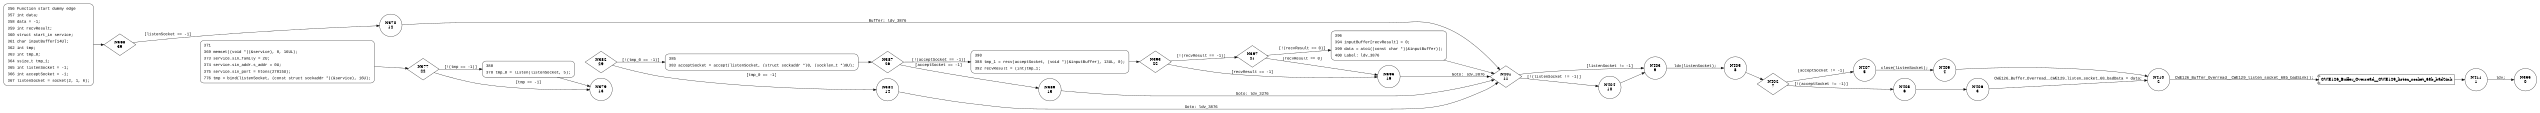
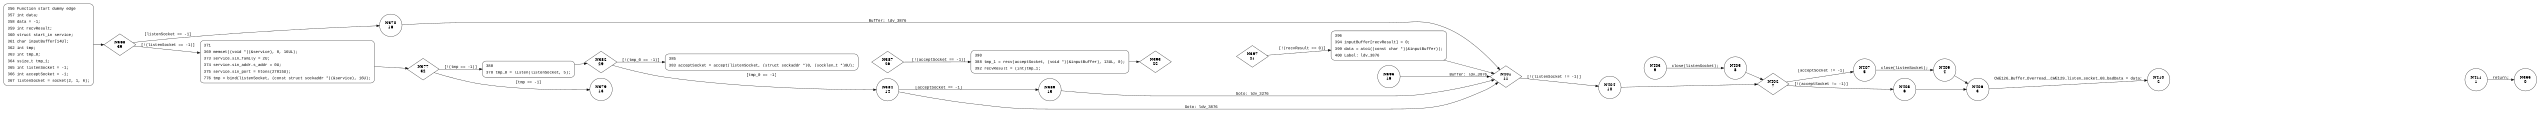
(391, 25) -> (391, 25)
none -> (166, 49)
(1202, 59) -> none
(863, 62) -> none
(1320, 66) -> none
(1695, 66) -> (1695, 66)
(2051, 68) -> (1960, 79)
(423, 69) -> (423, 69)
(1580, 70) -> none
(1468, 74) -> (1468, 74)
(968, 77) -> (967, 90)
(1271, 77) -> none
(1631, 78) -> (1688, 86)
(2501, 78) -> (2501, 78)
(2387, 80) -> none
(572, 81) -> (579, 64)
